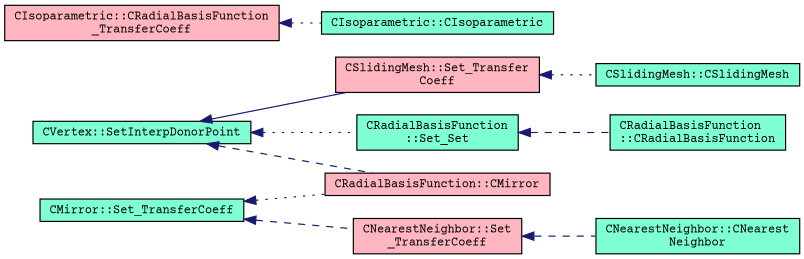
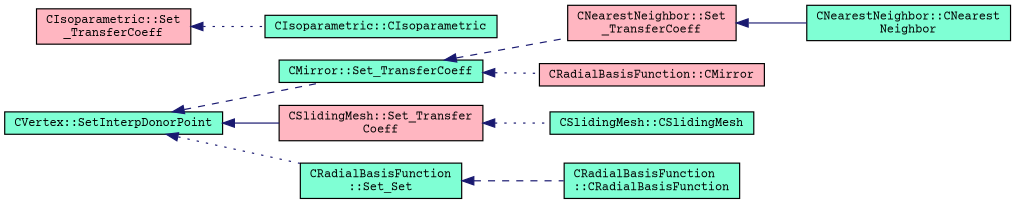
(142, 23) -> (114, 26)
(296, 159) -> (253, 96)
(565, 236) -> (778, 23)
